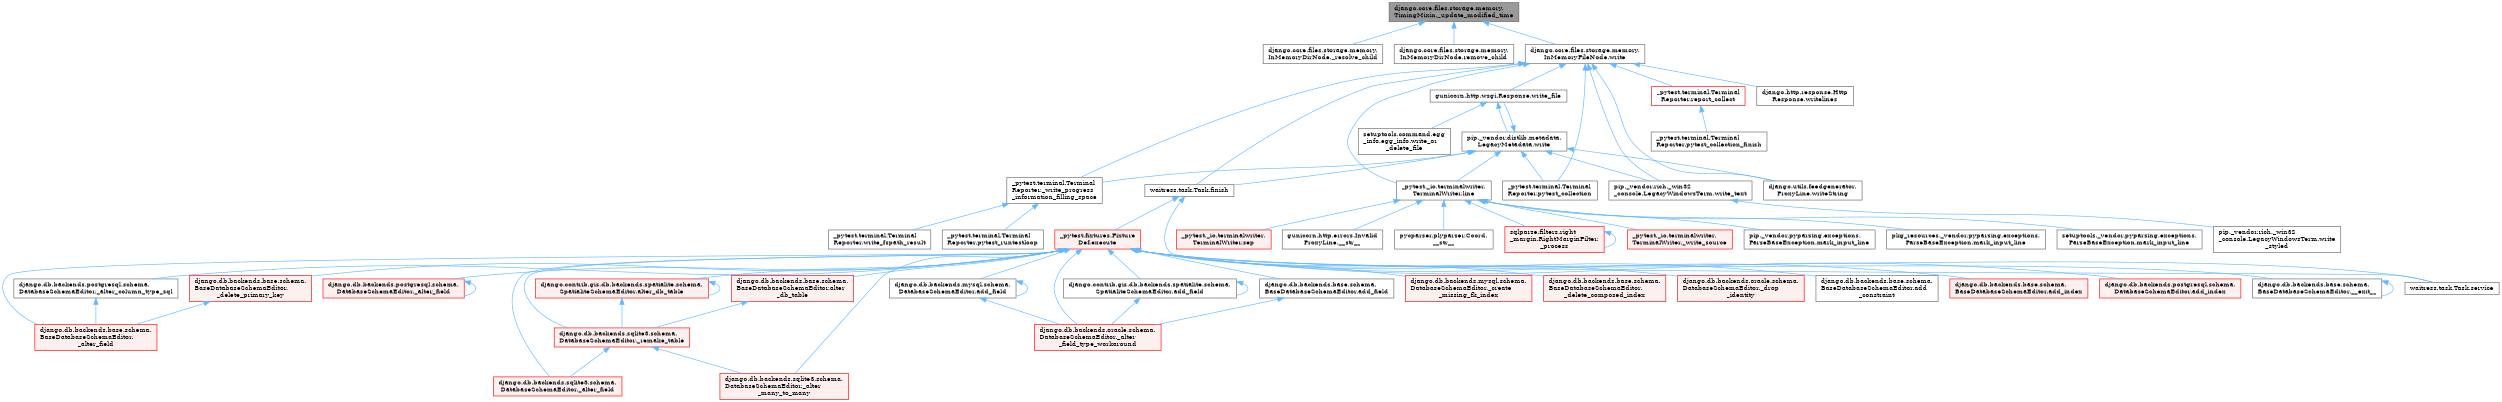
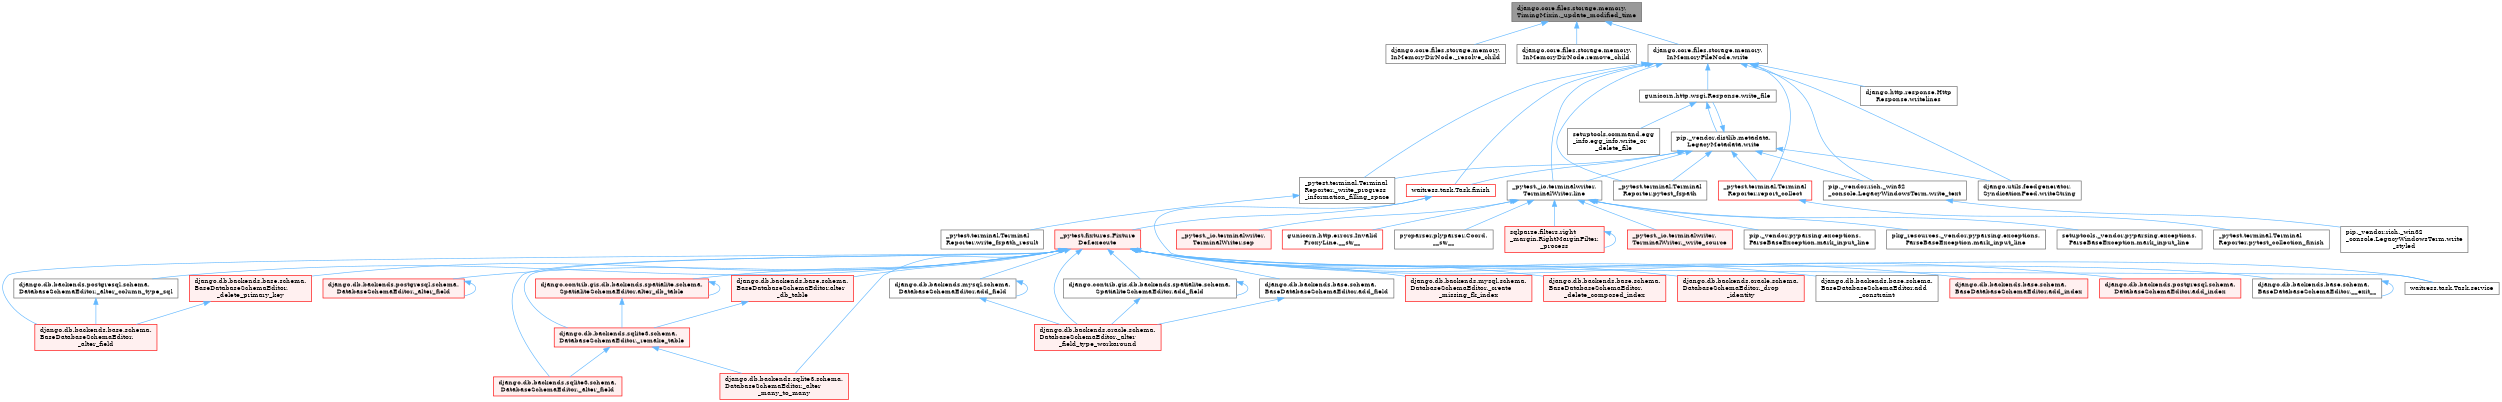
none -> (1747, 169)
(1189, 191) -> (1451, 191)
(1550, 191) -> (1660, 191)
(1813, 191) -> (2030, 191)
(993, 239) -> none
(1333, 239) -> (1333, 239)
